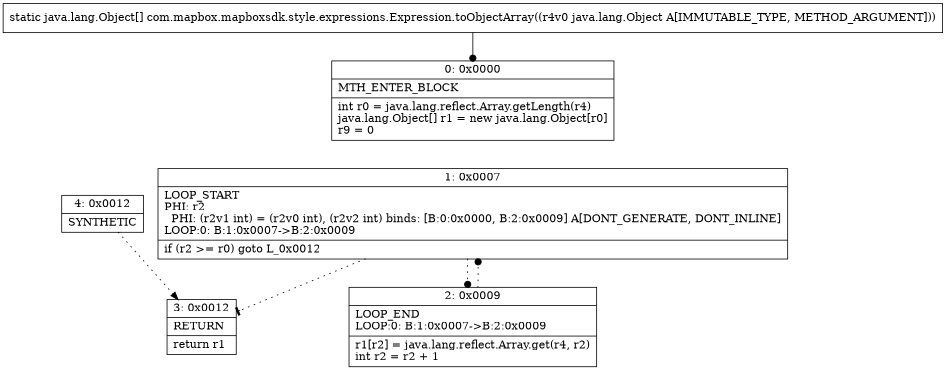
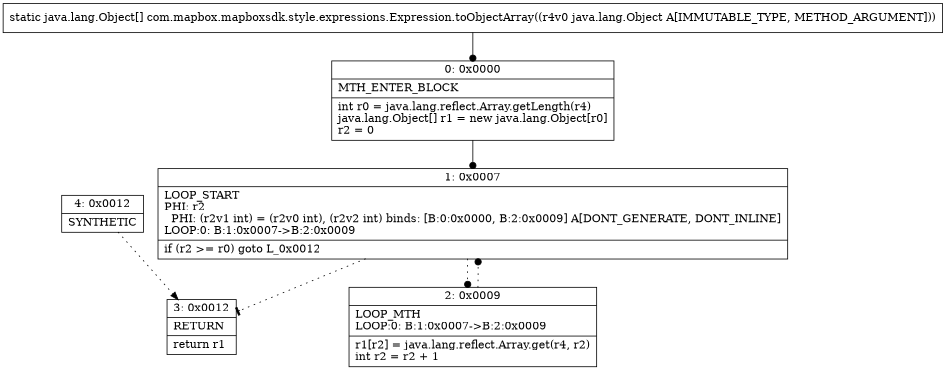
(356, 130) -> (356, 130)
none -> (473, 151)
(388, 314) -> (388, 314)
